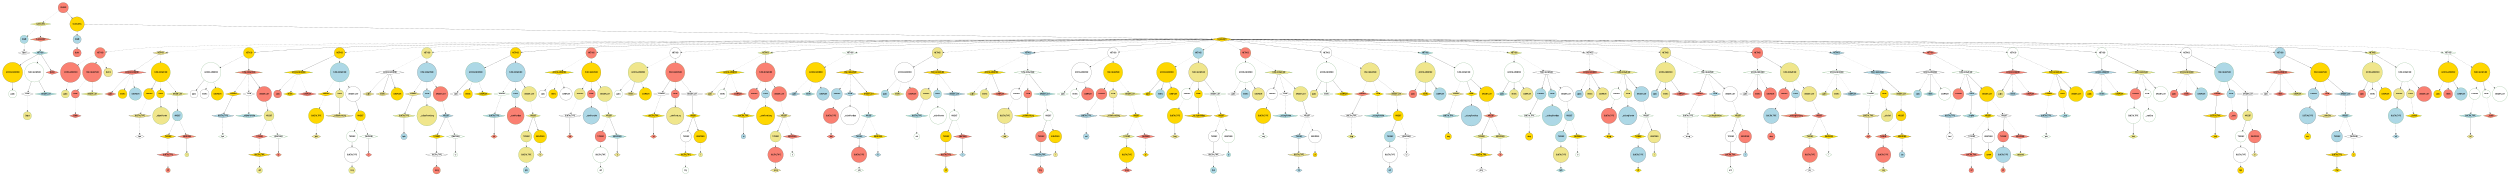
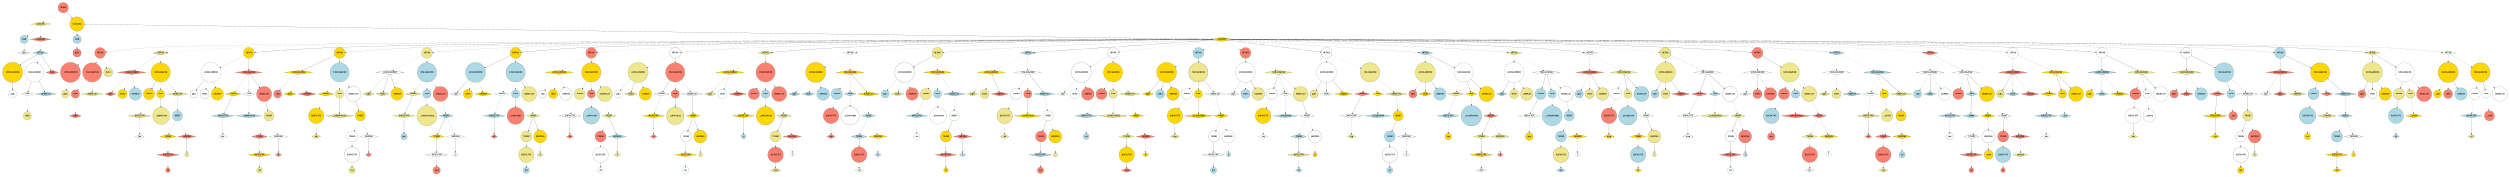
(2491, 116) -> (2489, 116)
